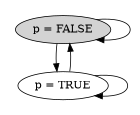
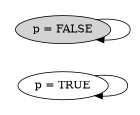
(56, 54) -> none
(71, 61) -> none
